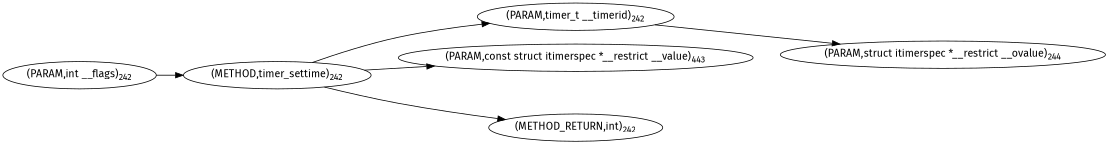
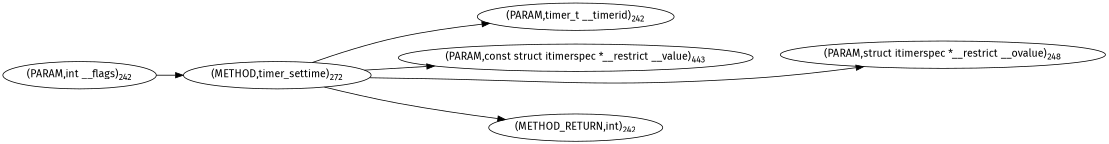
(744, 34) -> (613, 83)
(1055, 54) -> (1055, 54)
(337, 74) -> (337, 74)
